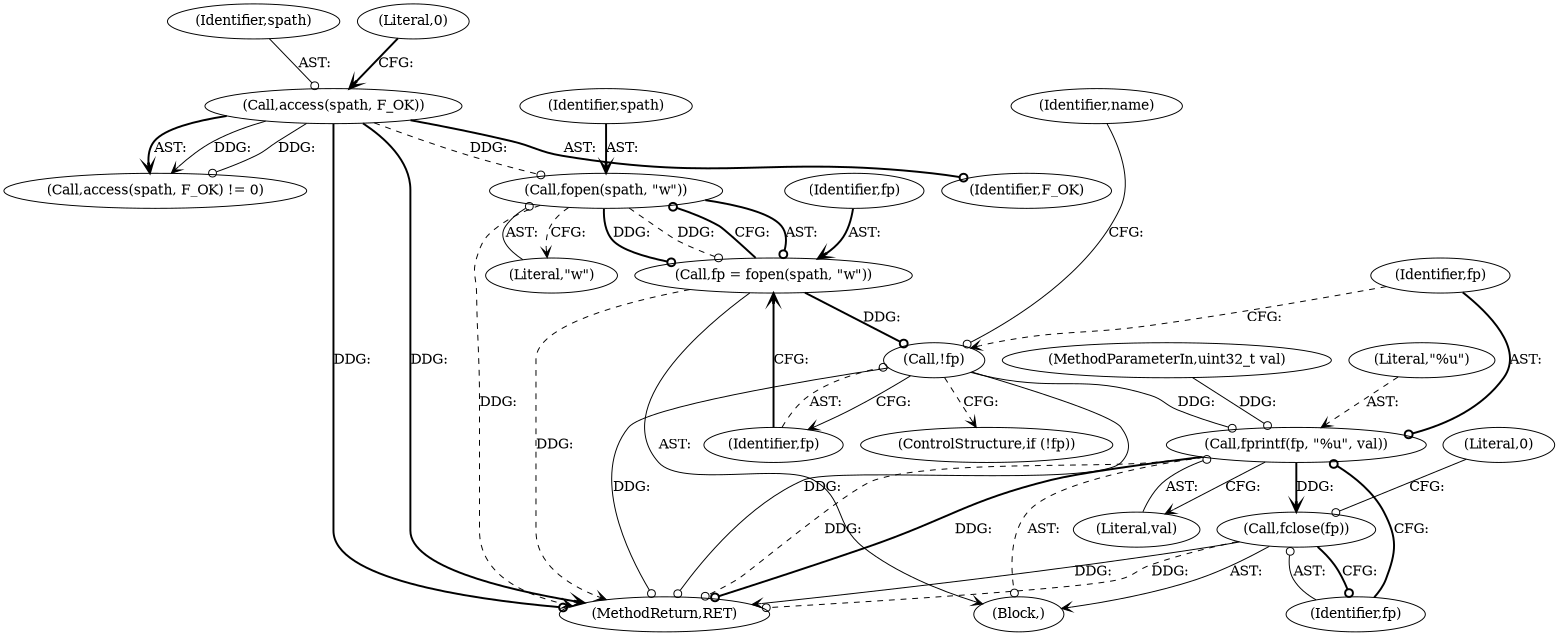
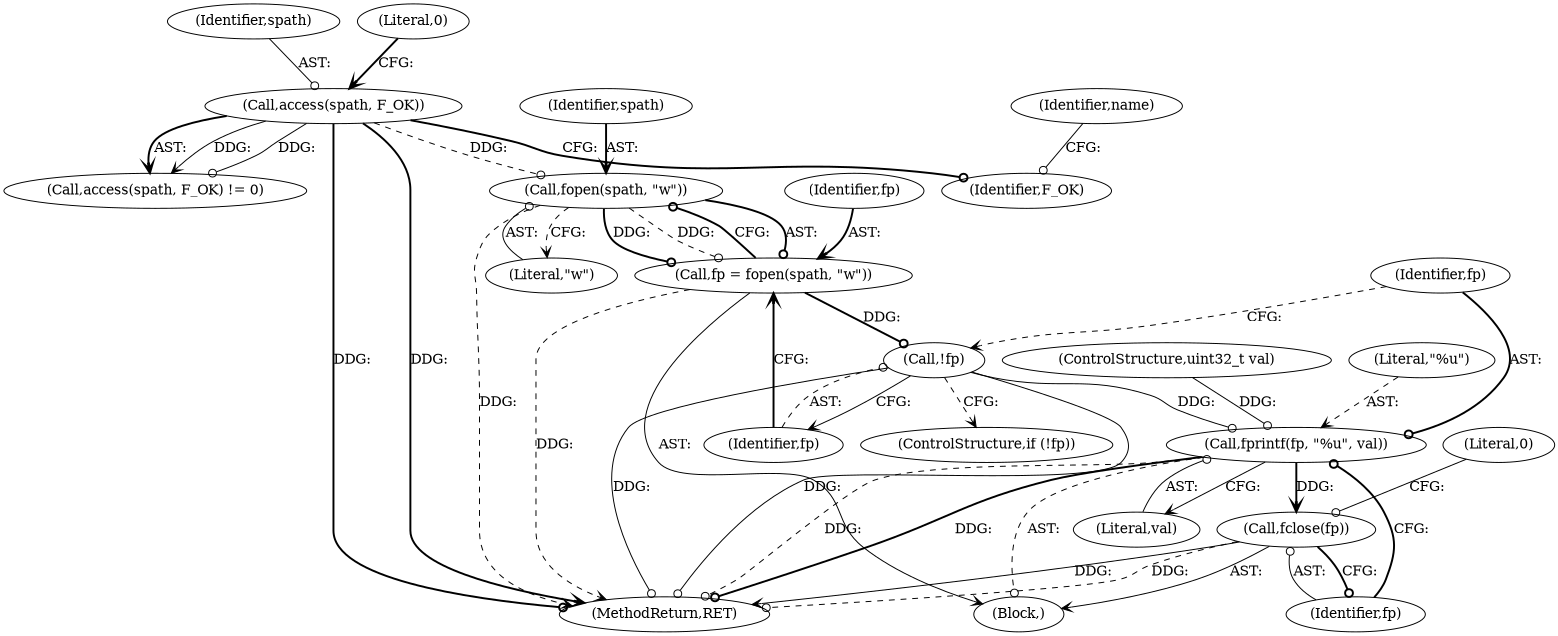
(582, 148) -> (582, 148)
(1088, 256) -> (1064, 145)
(1167, 360) -> (1167, 360)
